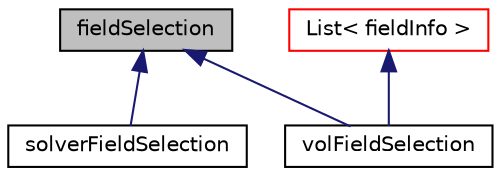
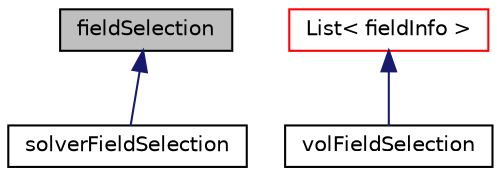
(277, 93) -> none
